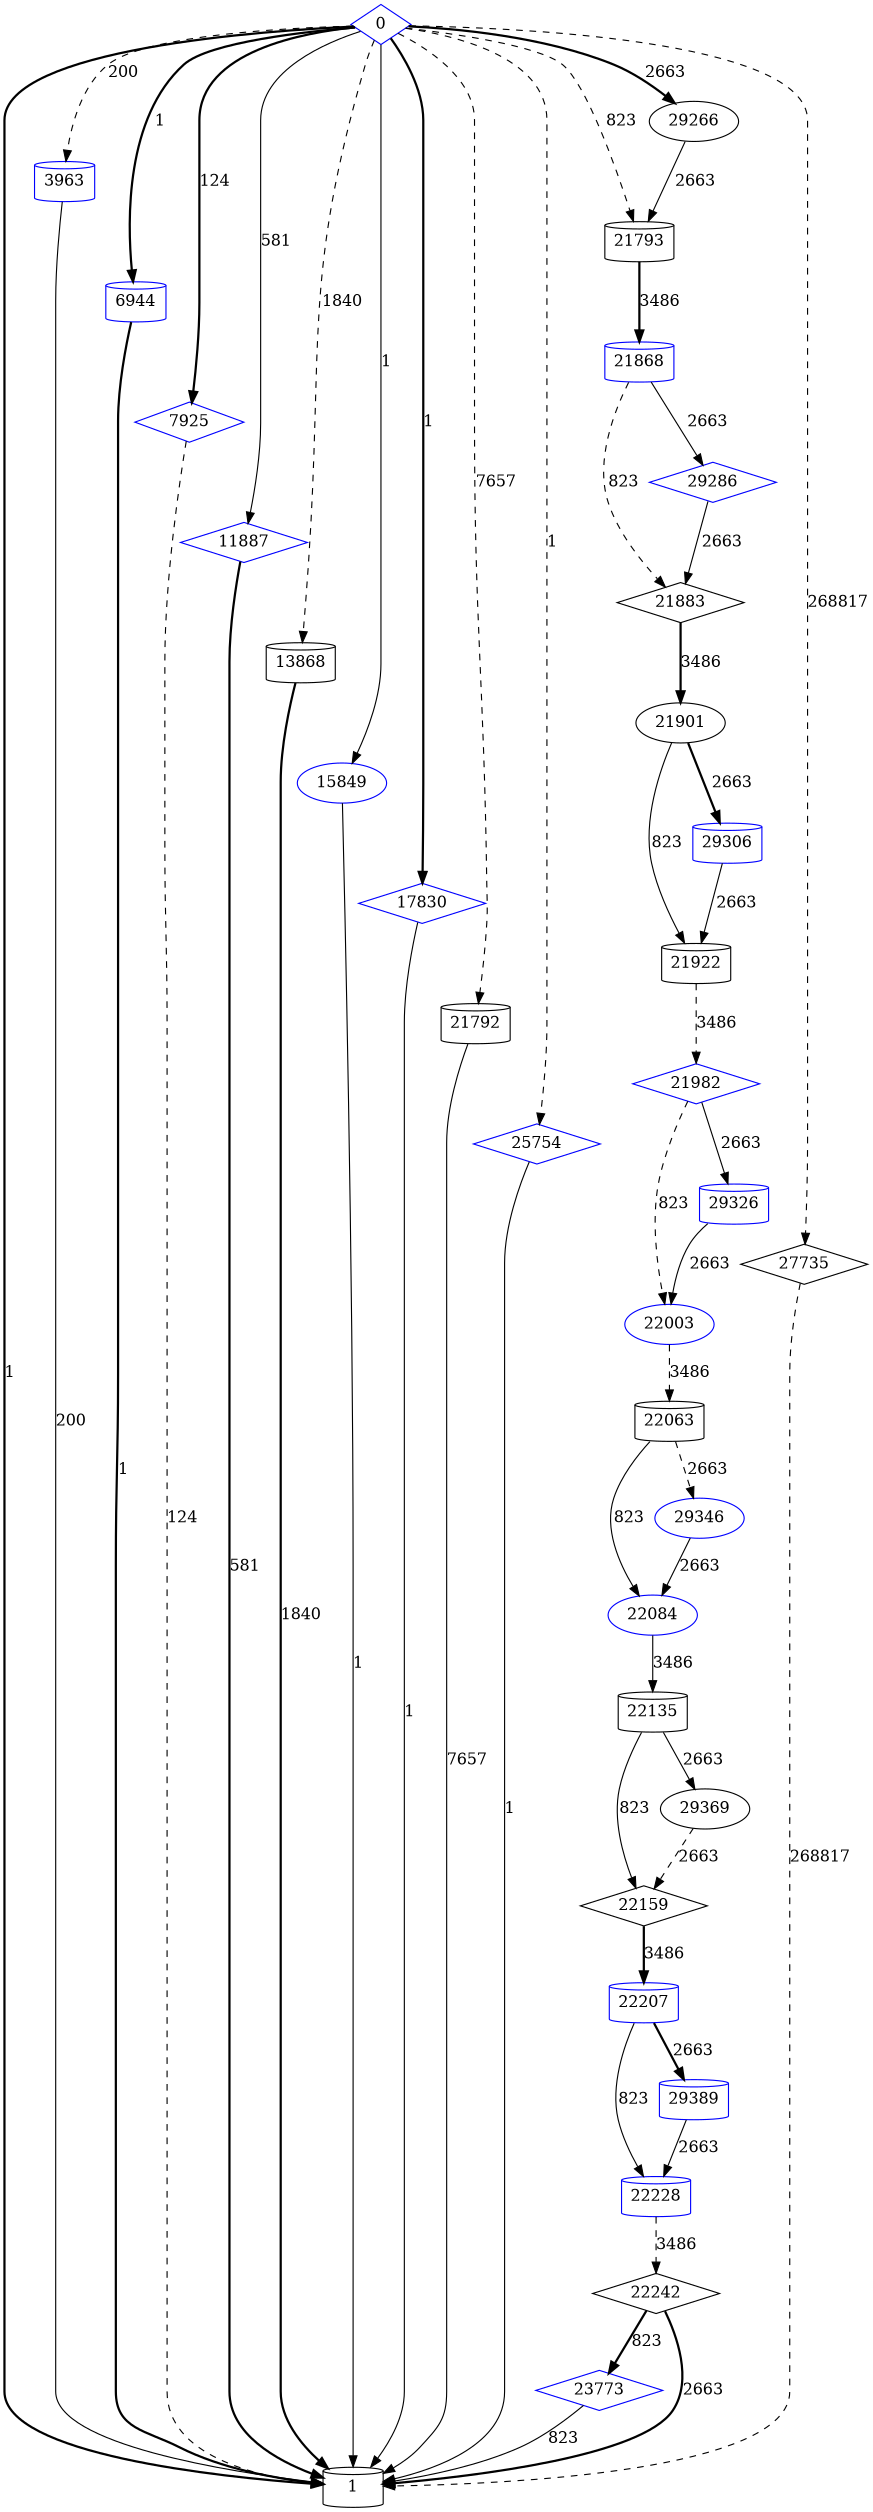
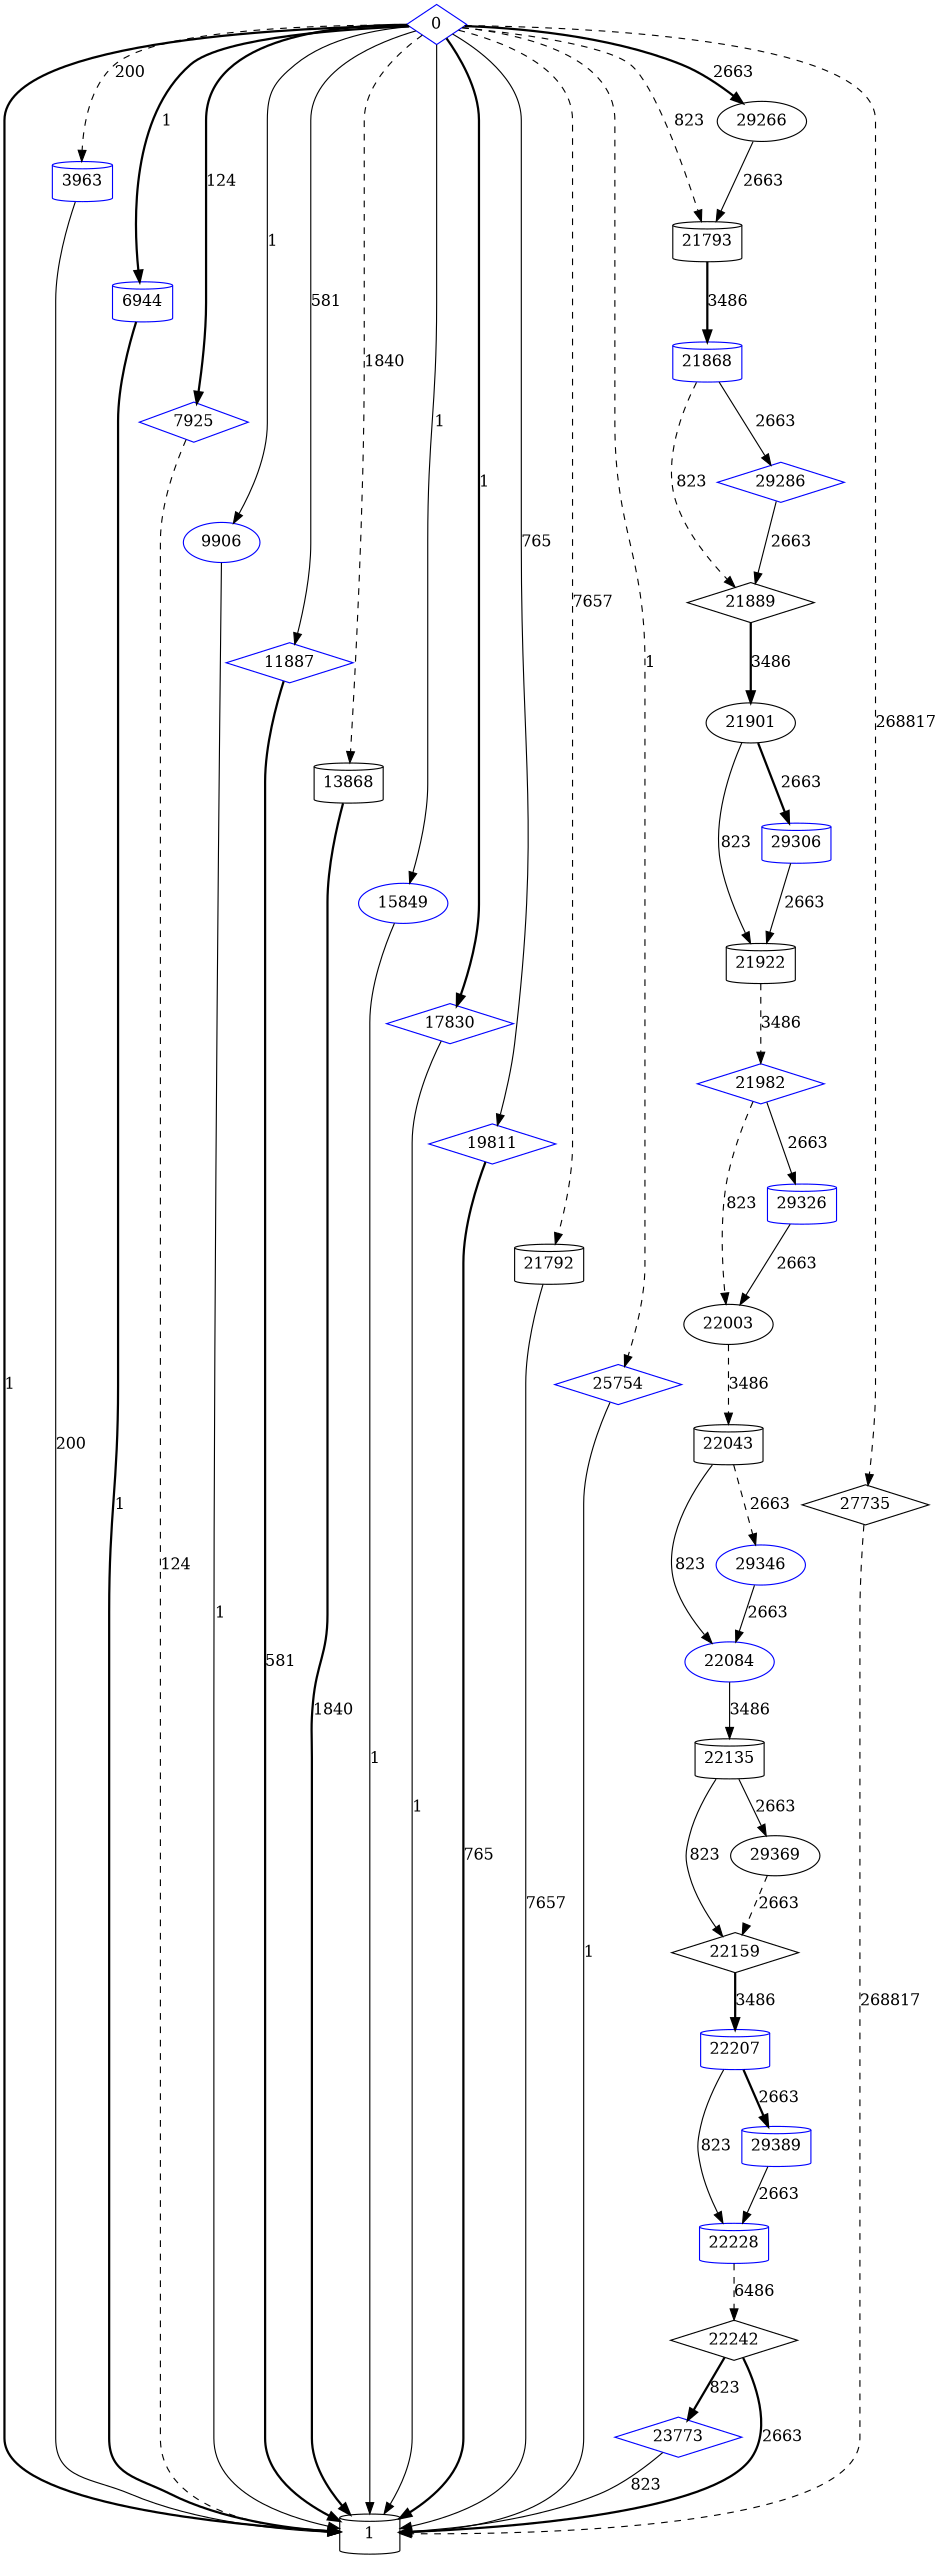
none -> (222, 542)
(681, 603) -> (751, 603)
none -> (492, 1144)
(669, 1324) -> (728, 1324)
(669, 1421) -> (728, 1445)
(677, 2245) -> (755, 2292)
